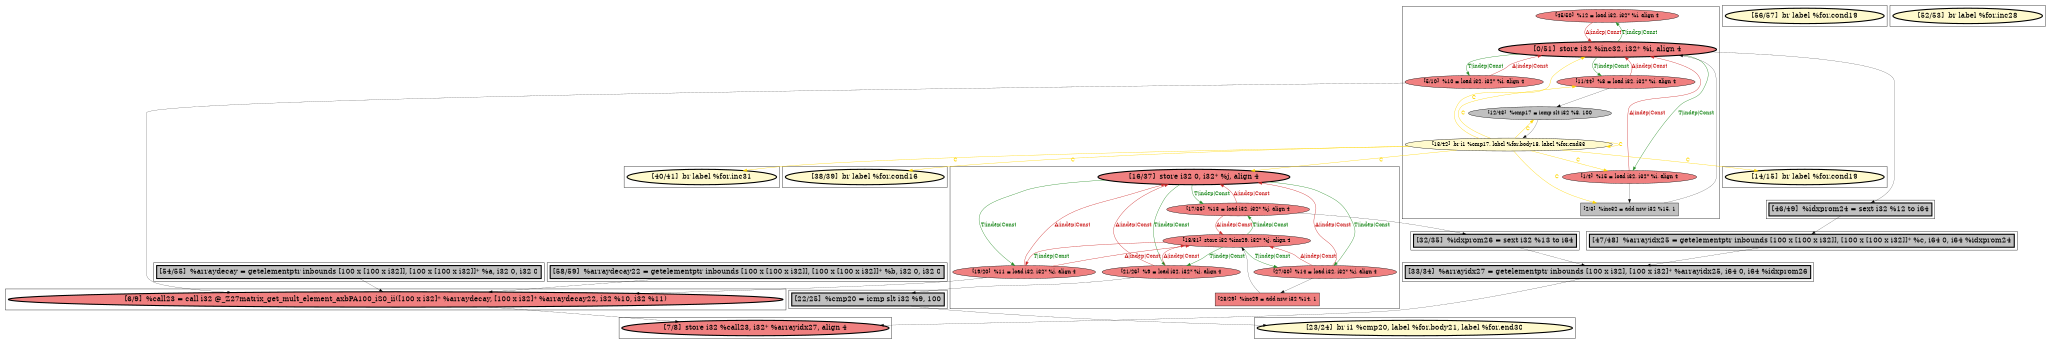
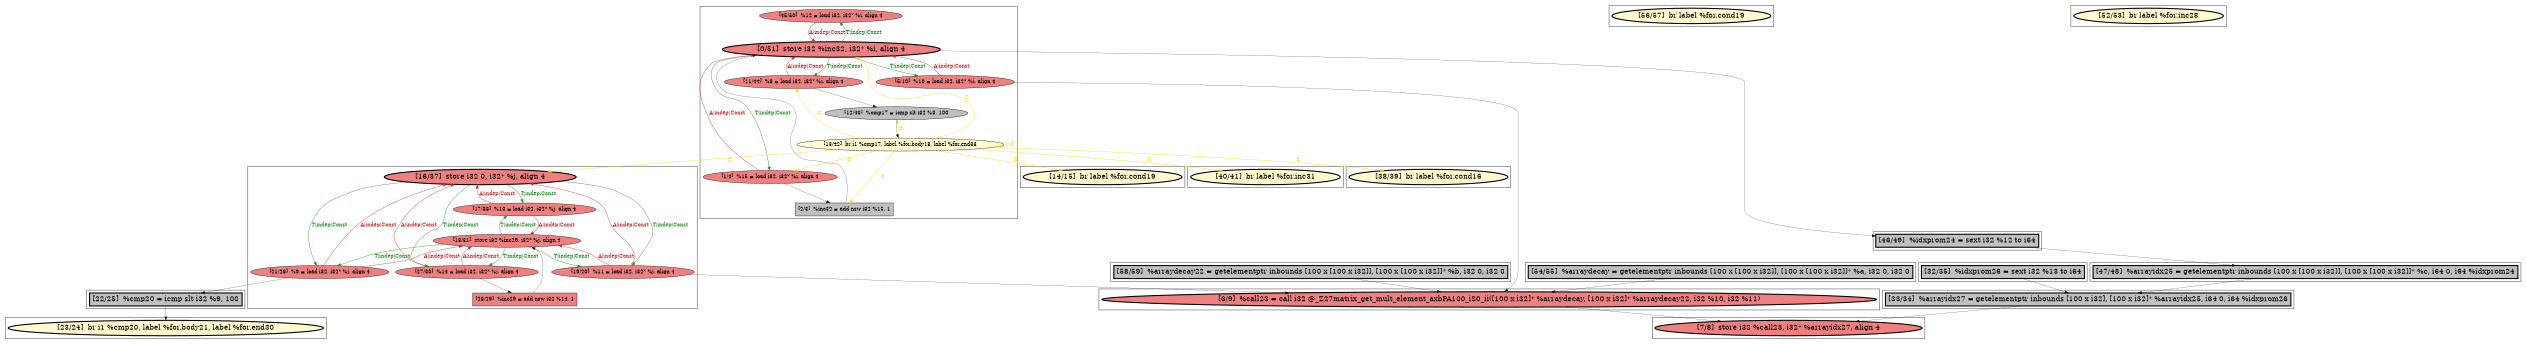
(1381, 220) -> none
(1093, 245) -> (552, 258)
